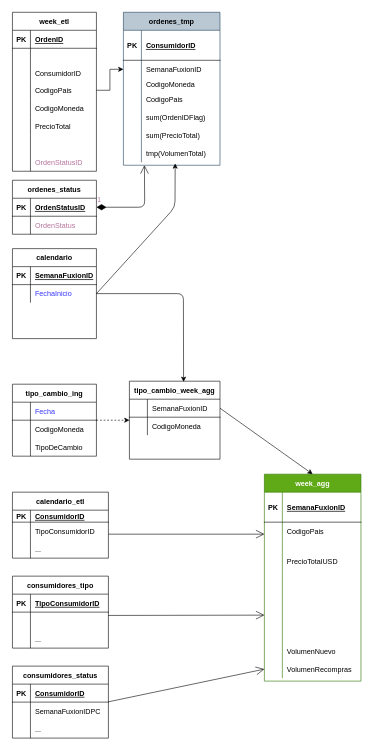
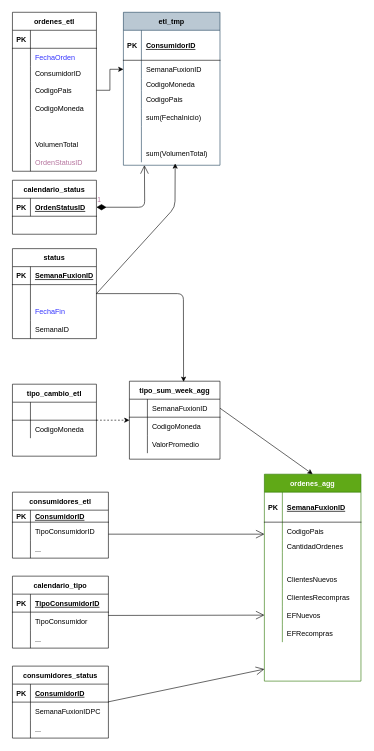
(54, 22) -> (54, 22)
(171, 22) -> (171, 22)
(63, 39) -> none
none -> (63, 57)
(177, 118) -> (176, 118)
(63, 126) -> none
(181, 135) -> none
none -> (63, 144)
(178, 154) -> (178, 154)
(54, 190) -> (54, 190)
(63, 225) -> none
(54, 258) -> (54, 258)
(63, 294) -> none
none -> (63, 312)
none -> (63, 330)
(174, 391) -> (174, 391)
(54, 394) -> (54, 394)
(63, 411) -> none
none -> (184, 444)
(63, 447) -> none
(312, 484) -> (312, 484)
(60, 502) -> (60, 502)
none -> (322, 546)
(322, 561) -> none
none -> (322, 579)
(60, 586) -> (60, 586)
none -> (322, 597)
none -> (322, 615)
none -> (69, 621)
none -> (322, 633)
(322, 651) -> none
(322, 669) -> none
